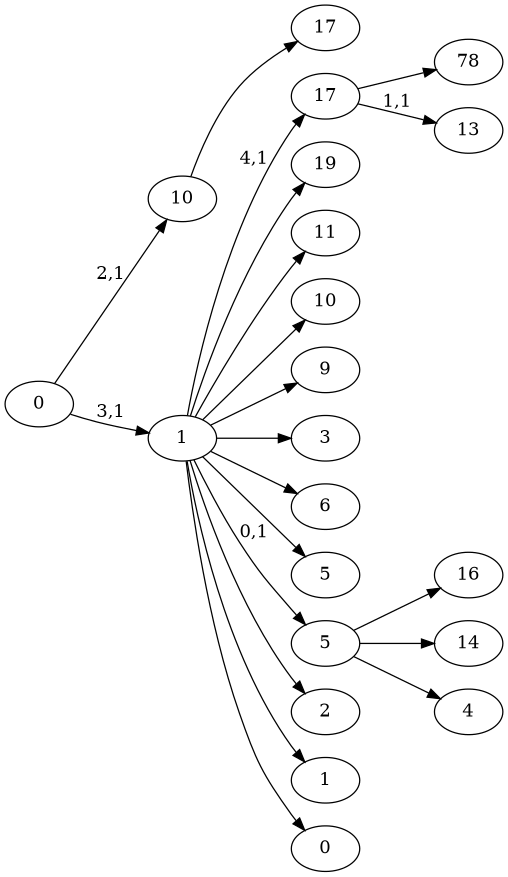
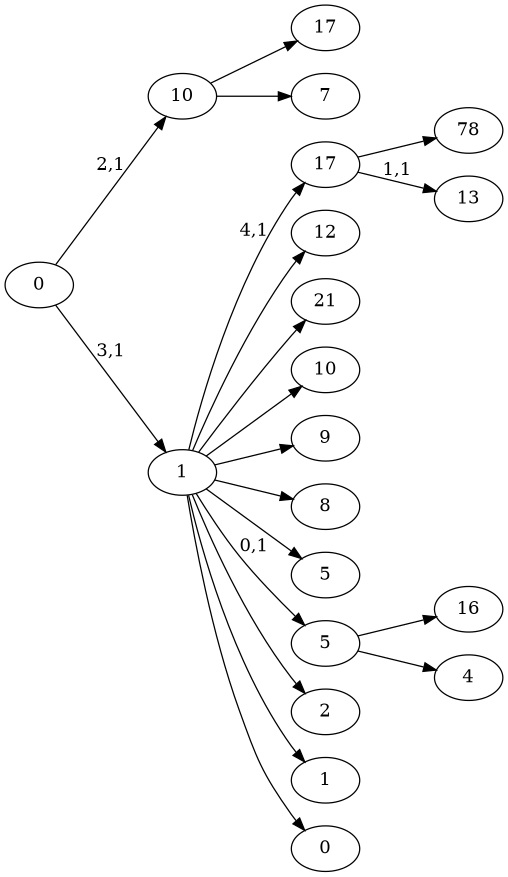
none -> (326, 96)
(326, 165) -> (326, 233)
(326, 233) -> (326, 301)
(326, 438) -> (326, 507)
(326, 507) -> none
(469, 643) -> none
